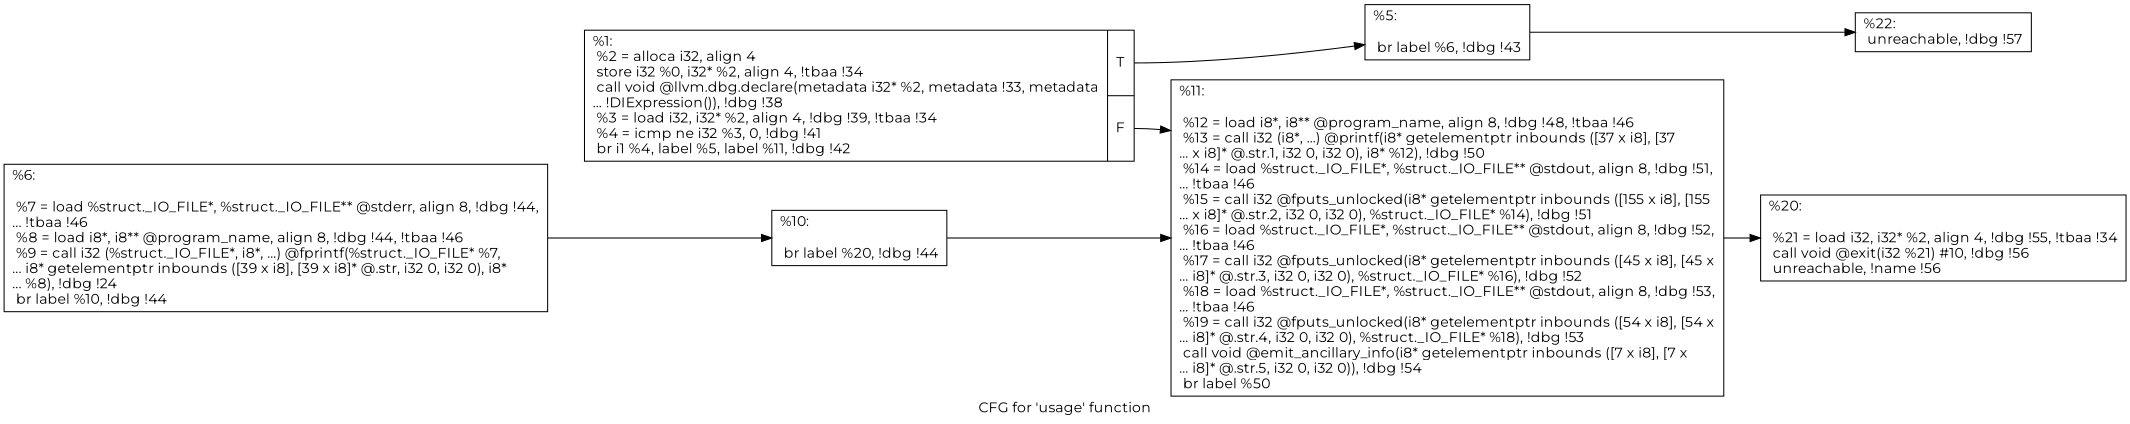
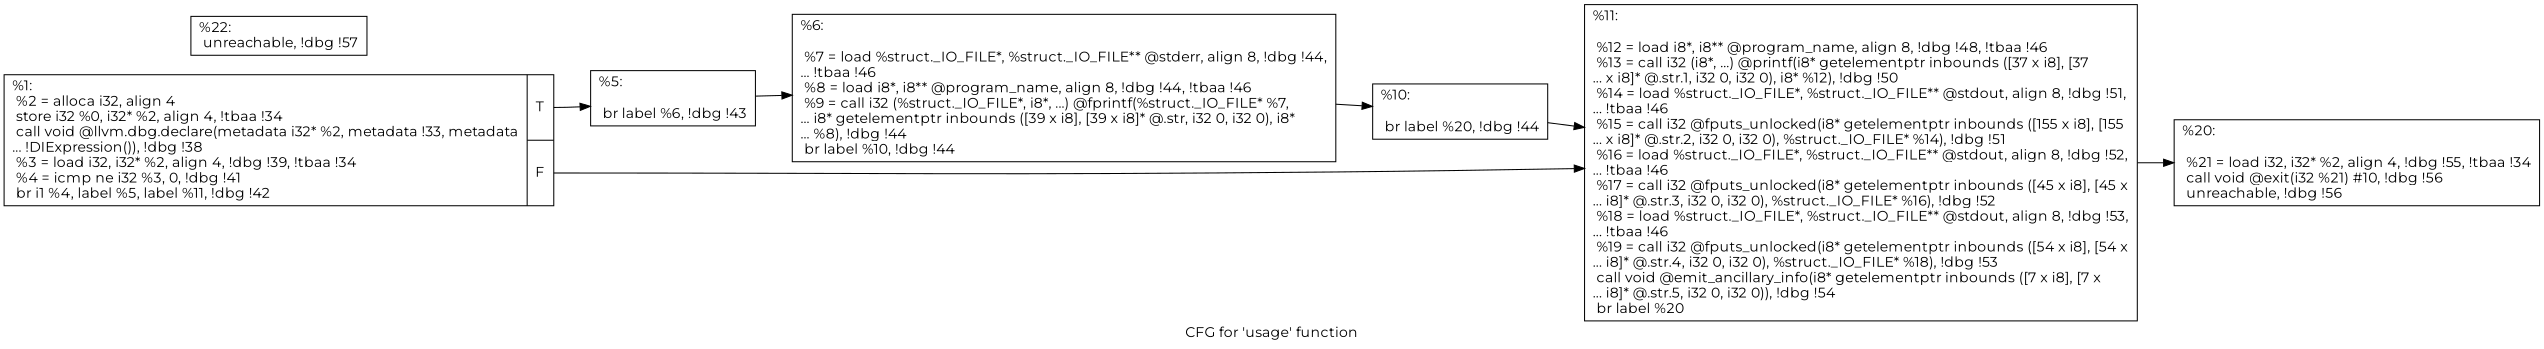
(1687, 32) -> (769, 96)
(1855, 269) -> (2263, 193)
(65, 284) -> (854, 134)
(1225, 384) -> (1639, 309)
